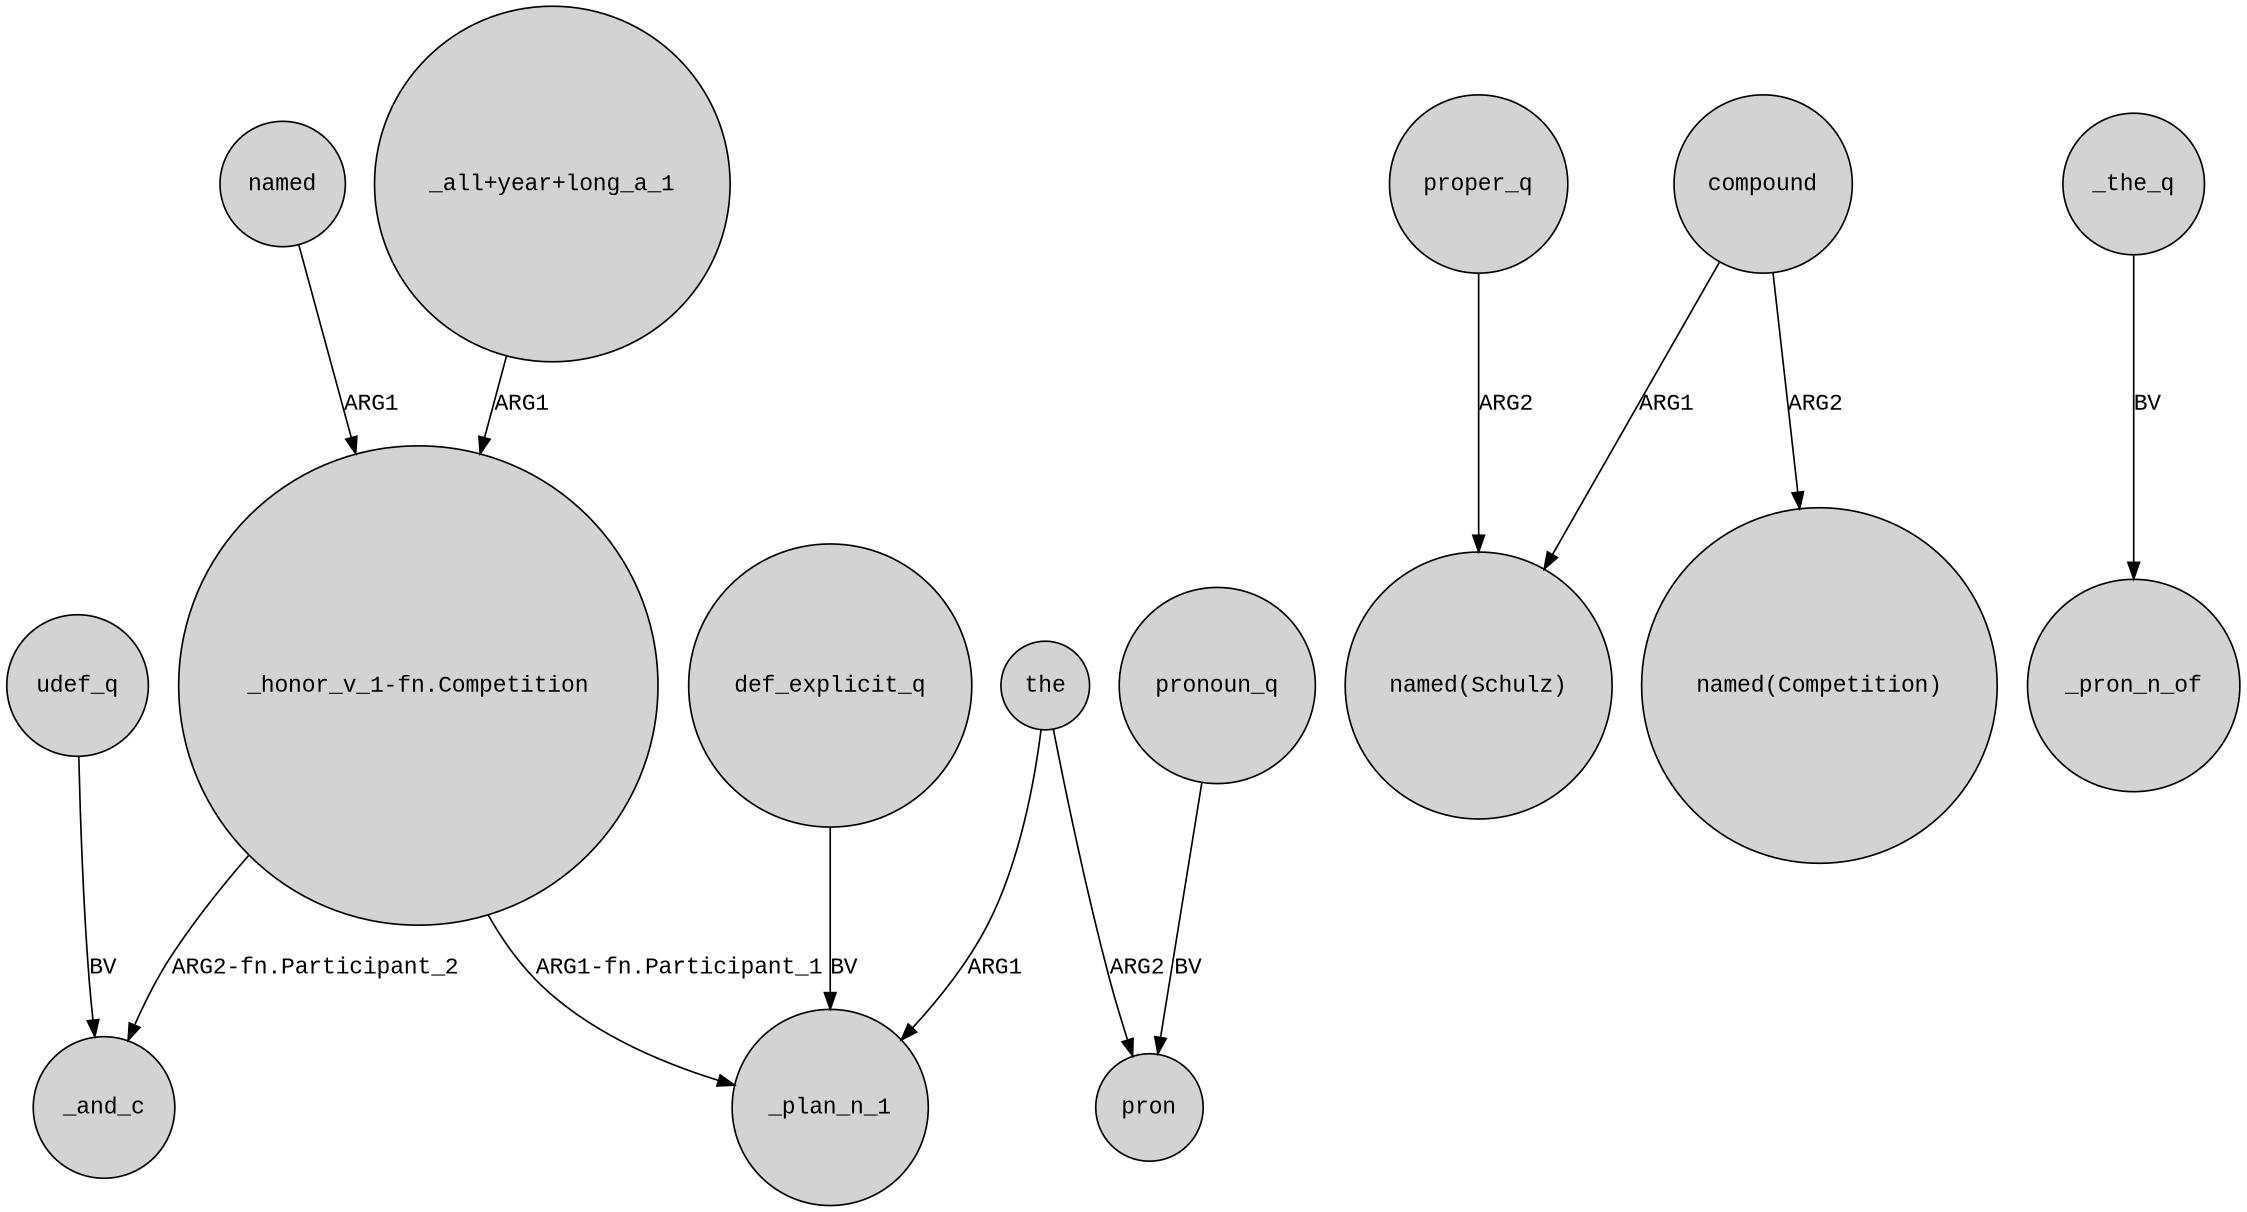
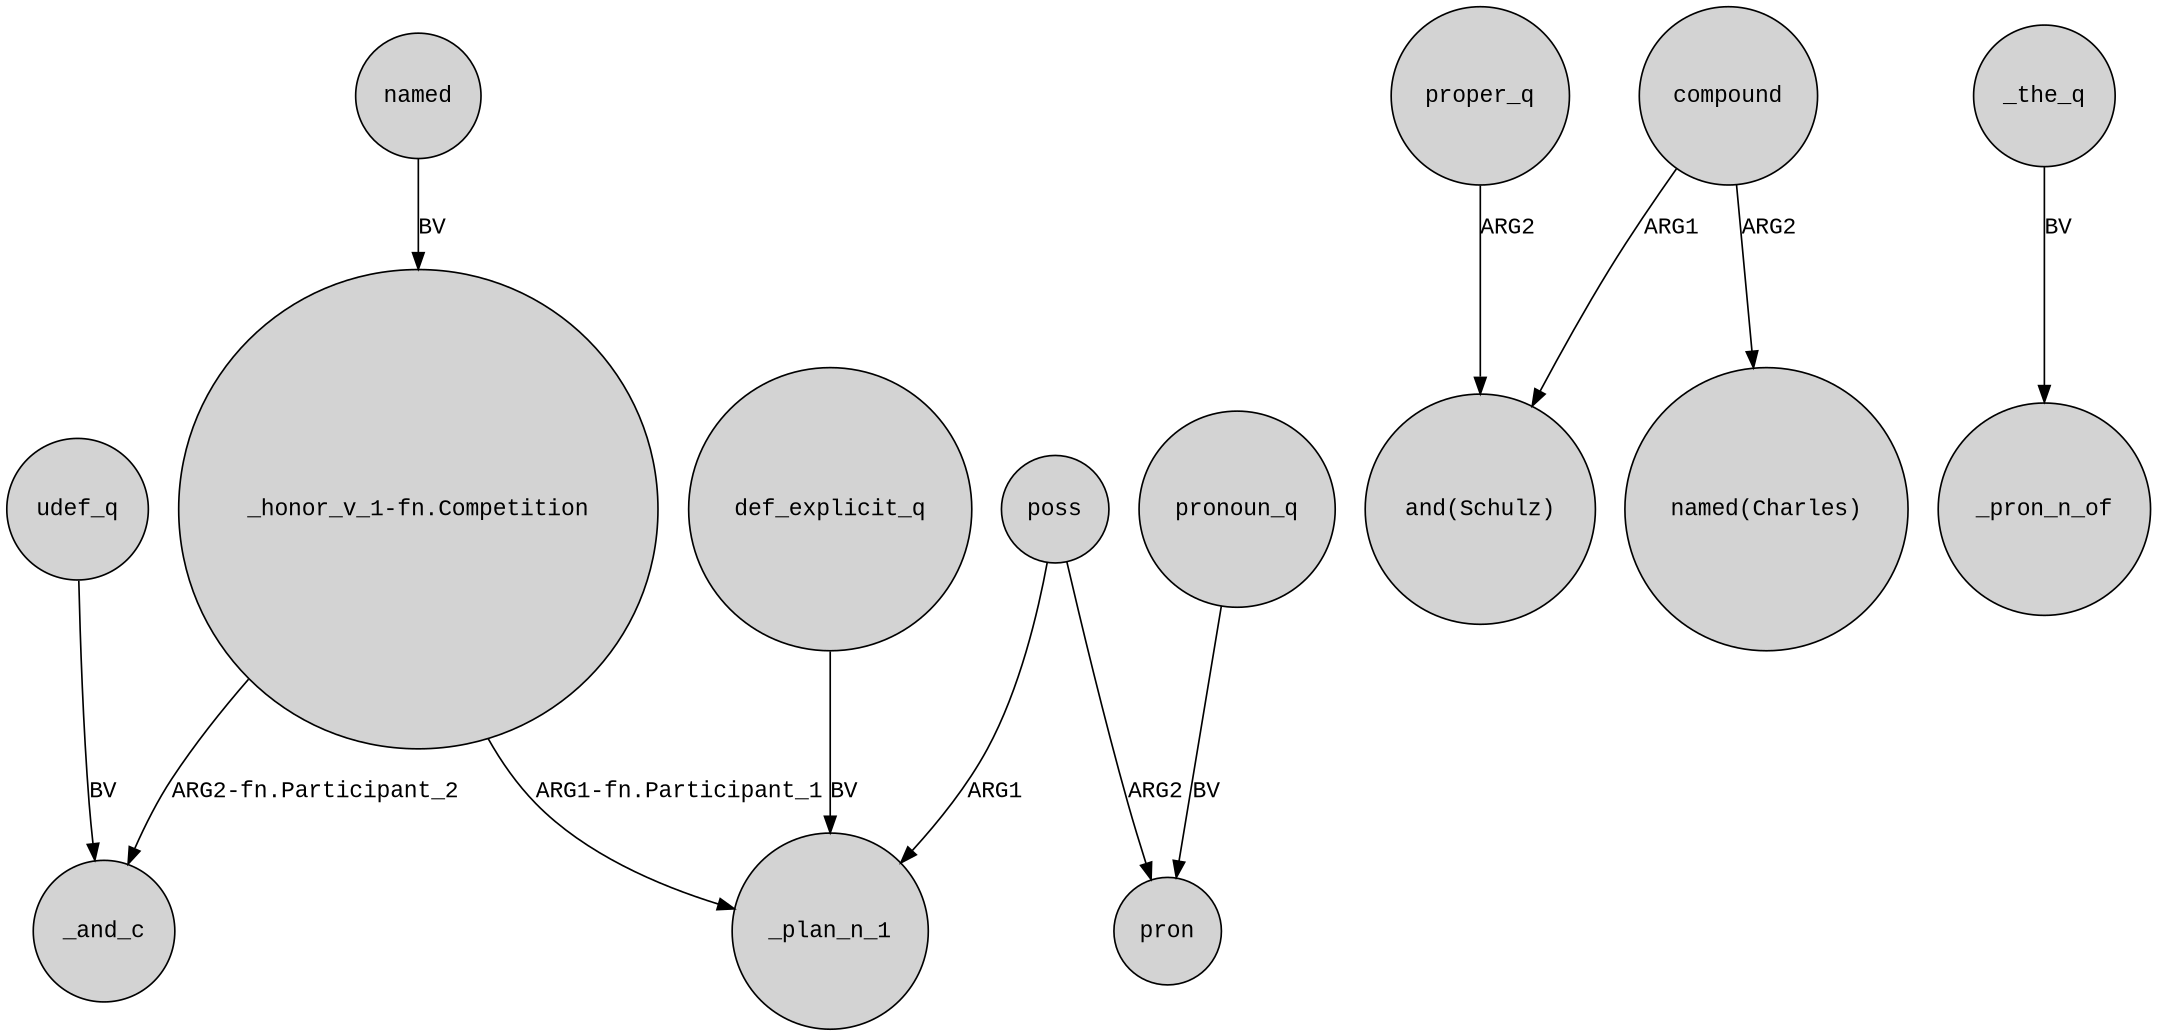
(552, 184) -> none
(372, 404) -> (432, 227)
(1045, 686) -> (1055, 509)
(1479, 686) -> (1480, 509)
(1819, 686) -> (1766, 509)
